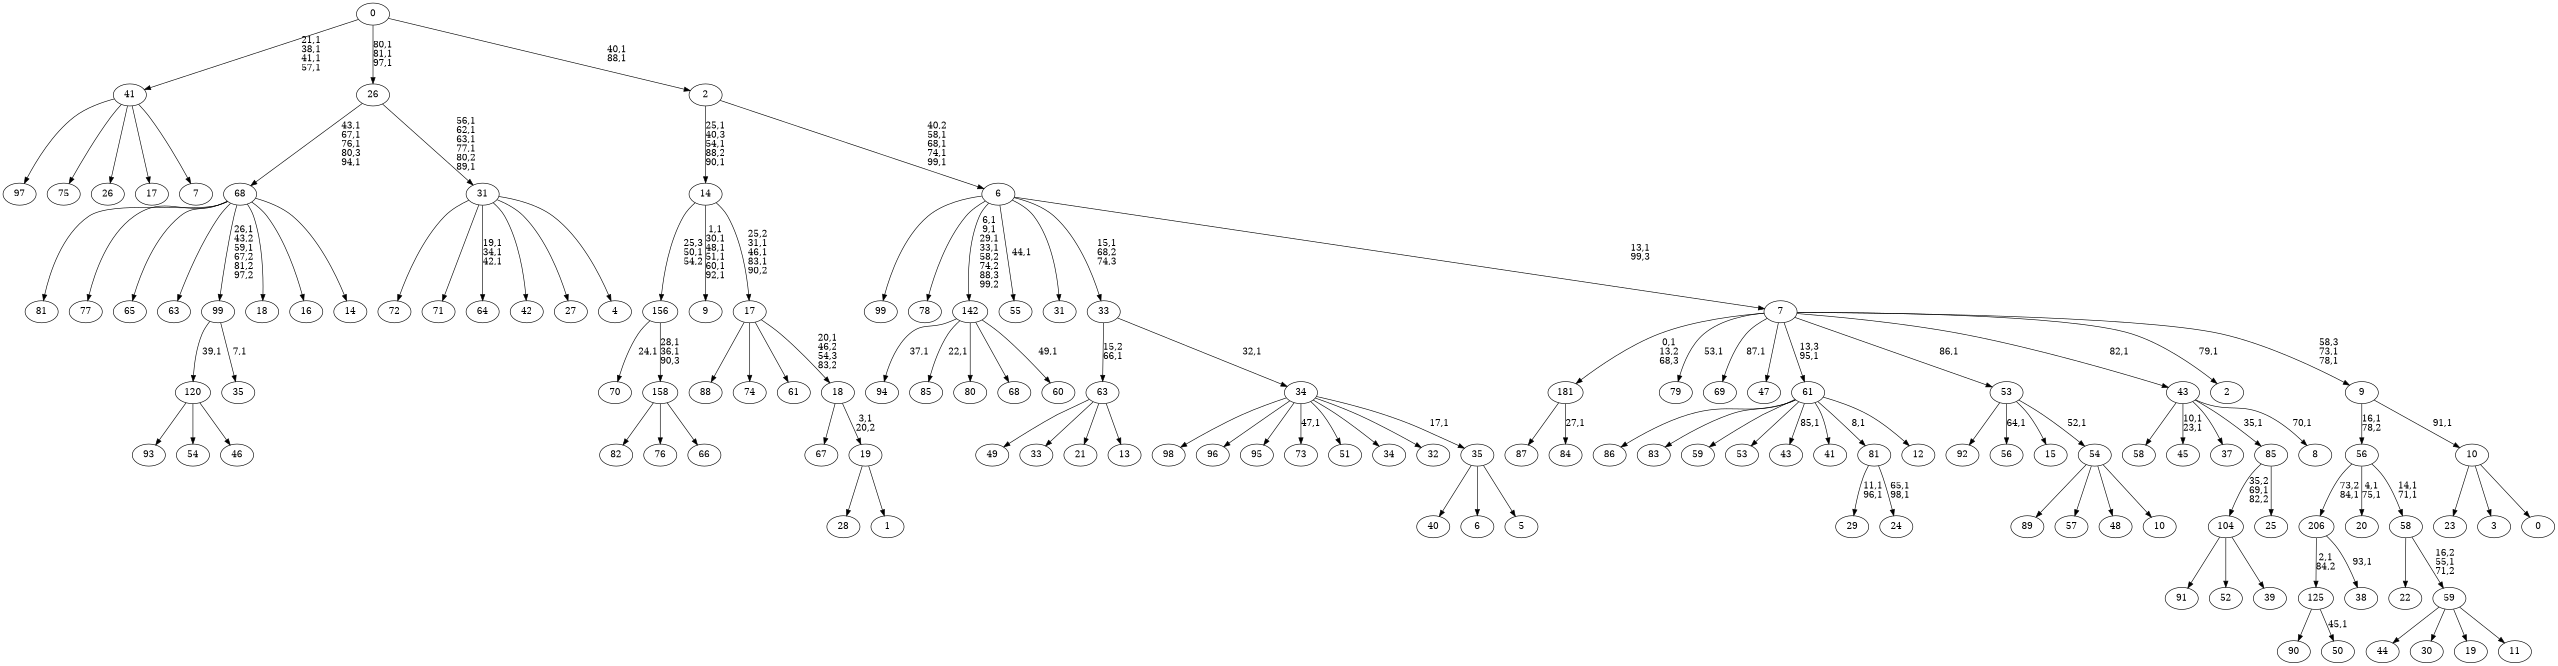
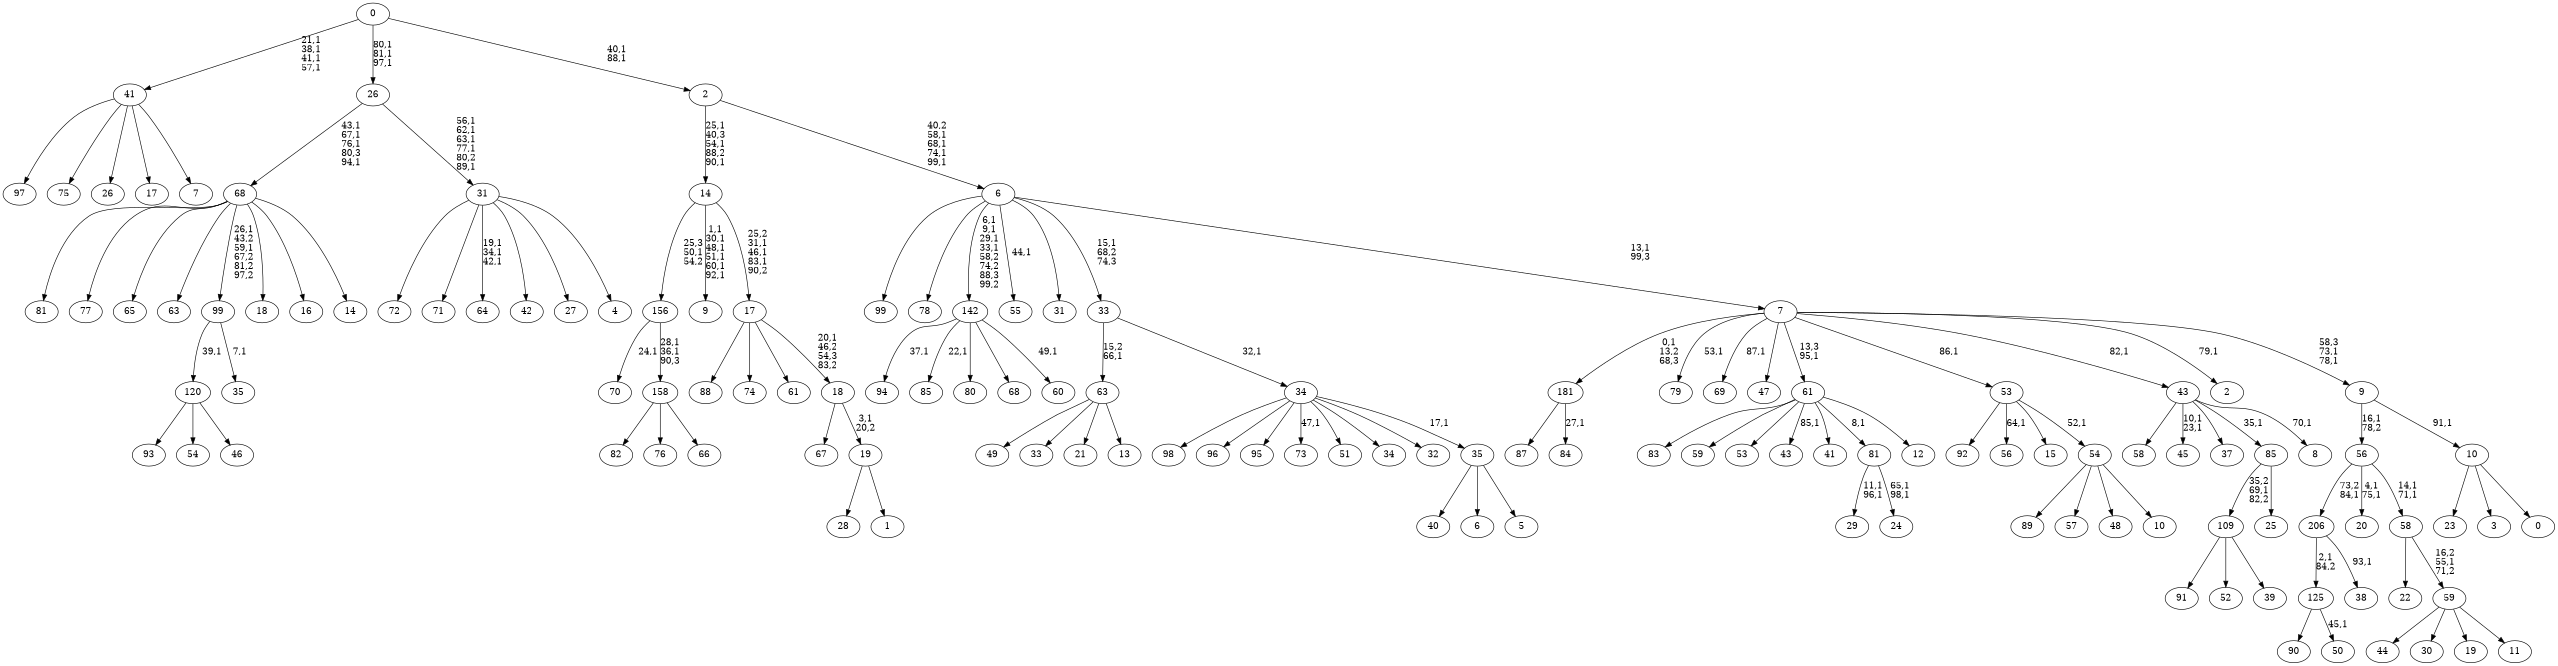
(1610, 455) -> none
(2226, 527) -> (2226, 527)
